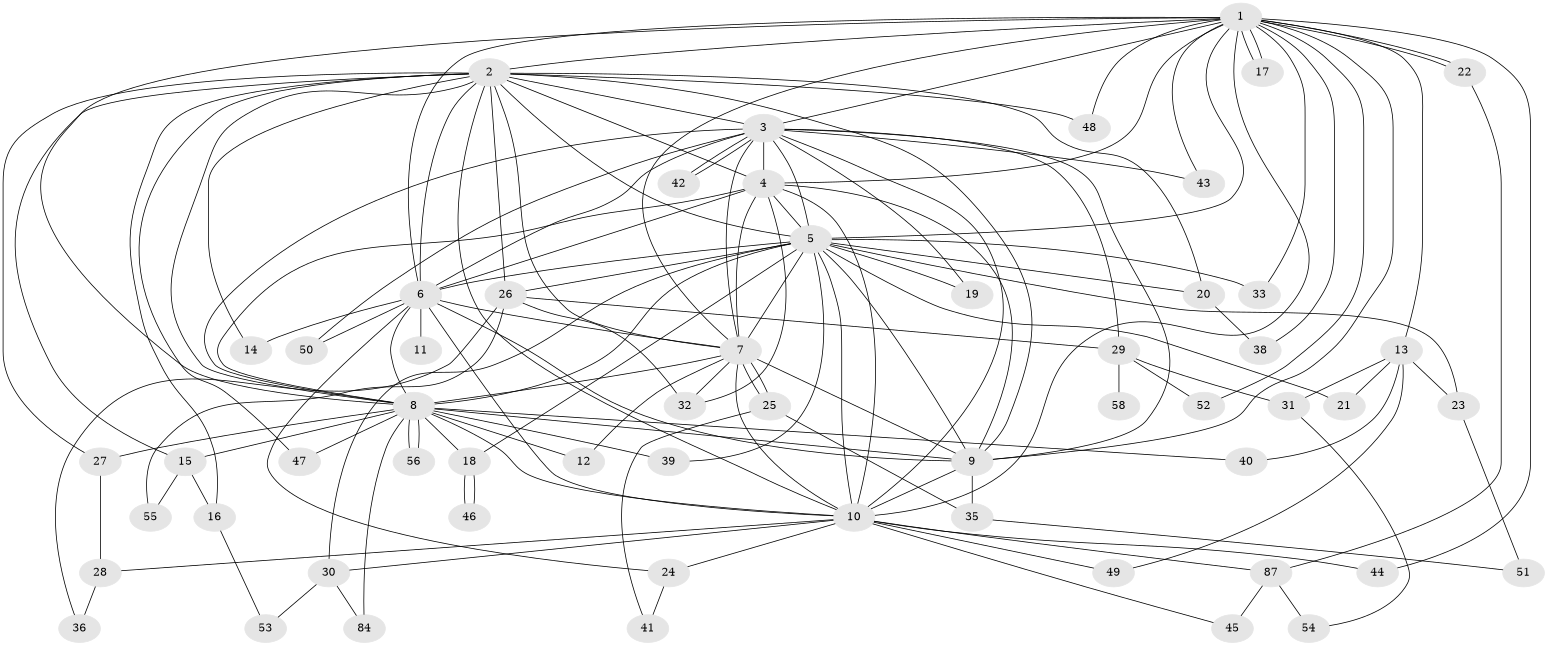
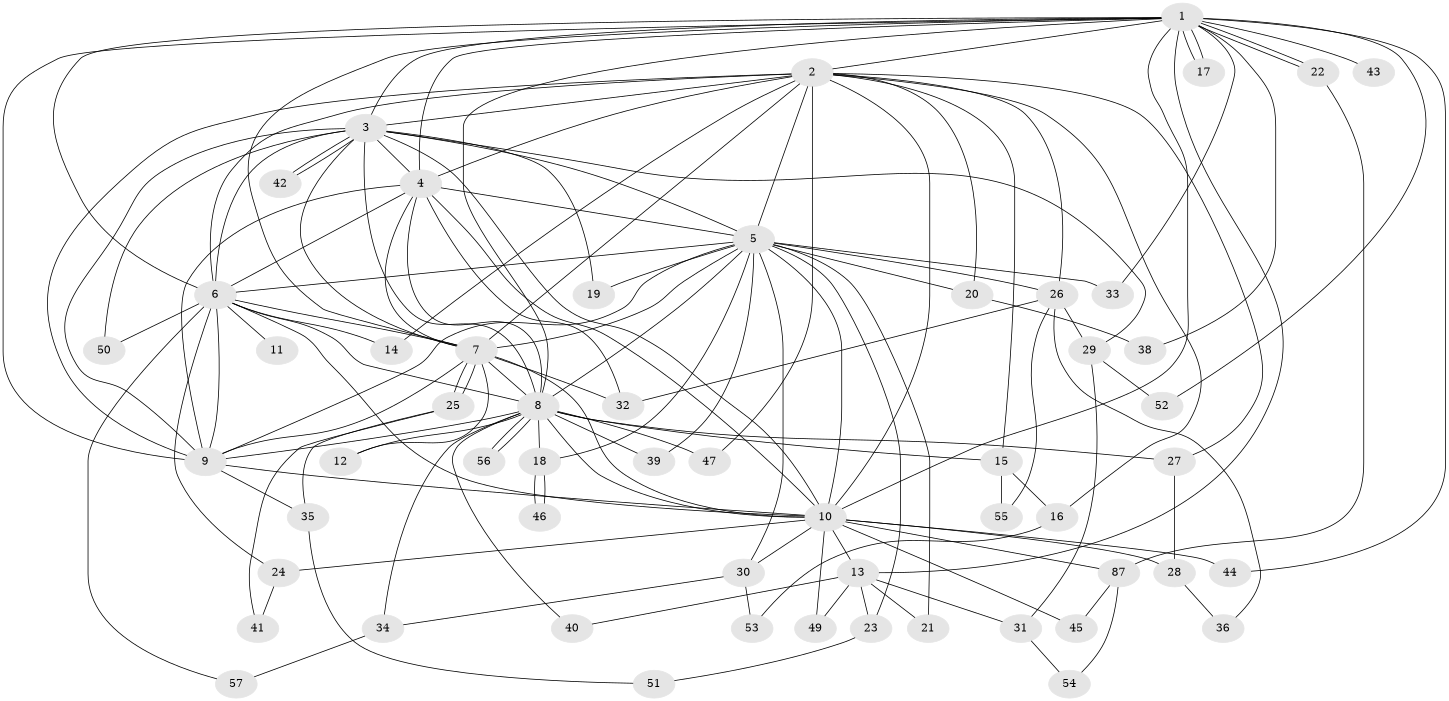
(1090, 128) -> none
(955, 146) -> none
(188, 217) -> none
(1127, 222) -> none
(1119, 406) -> none
none -> (842, 545)
(364, 629) -> (383, 629)
none -> (236, 684)
